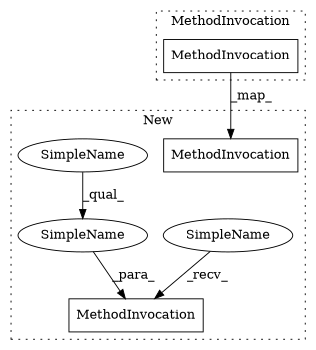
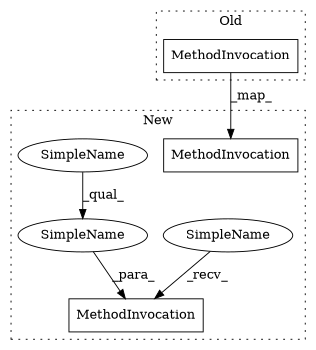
(231, 22) -> (231, 22)
